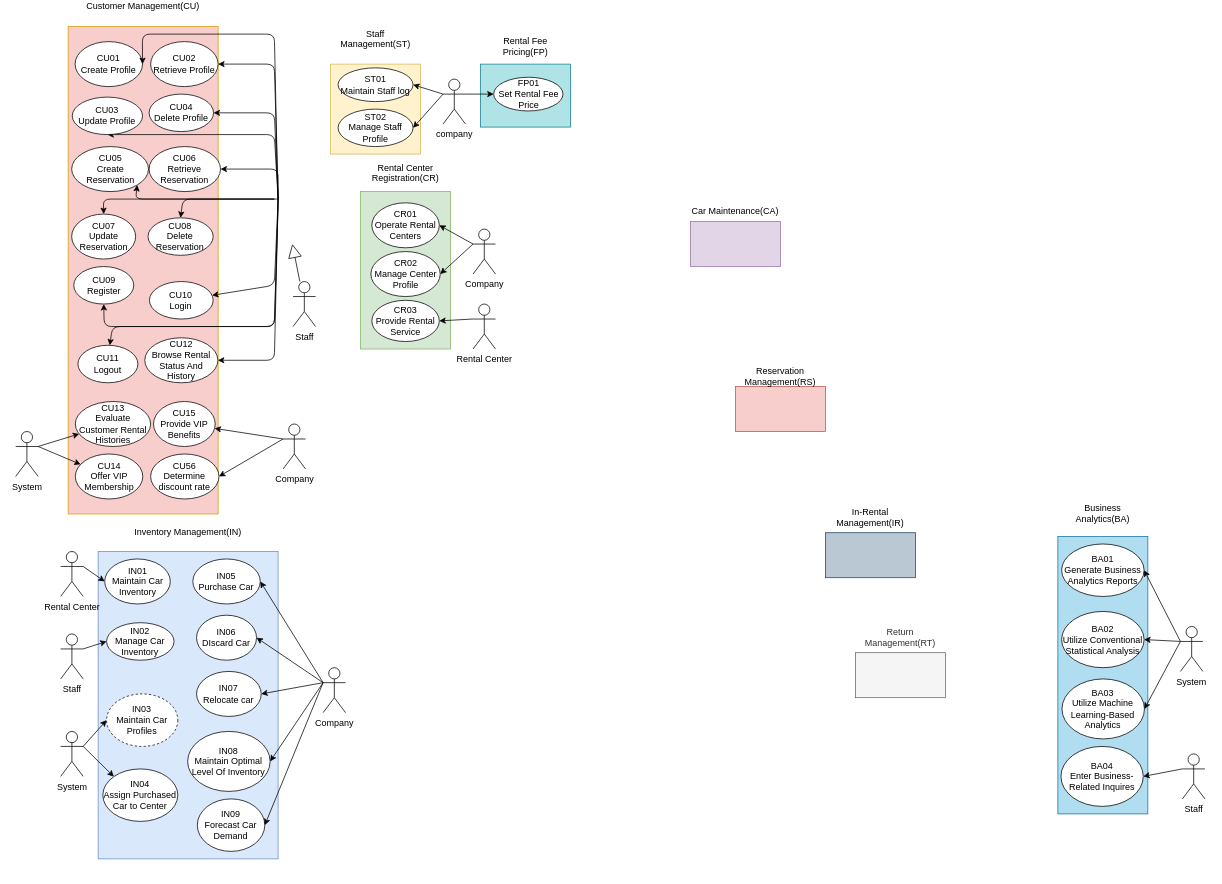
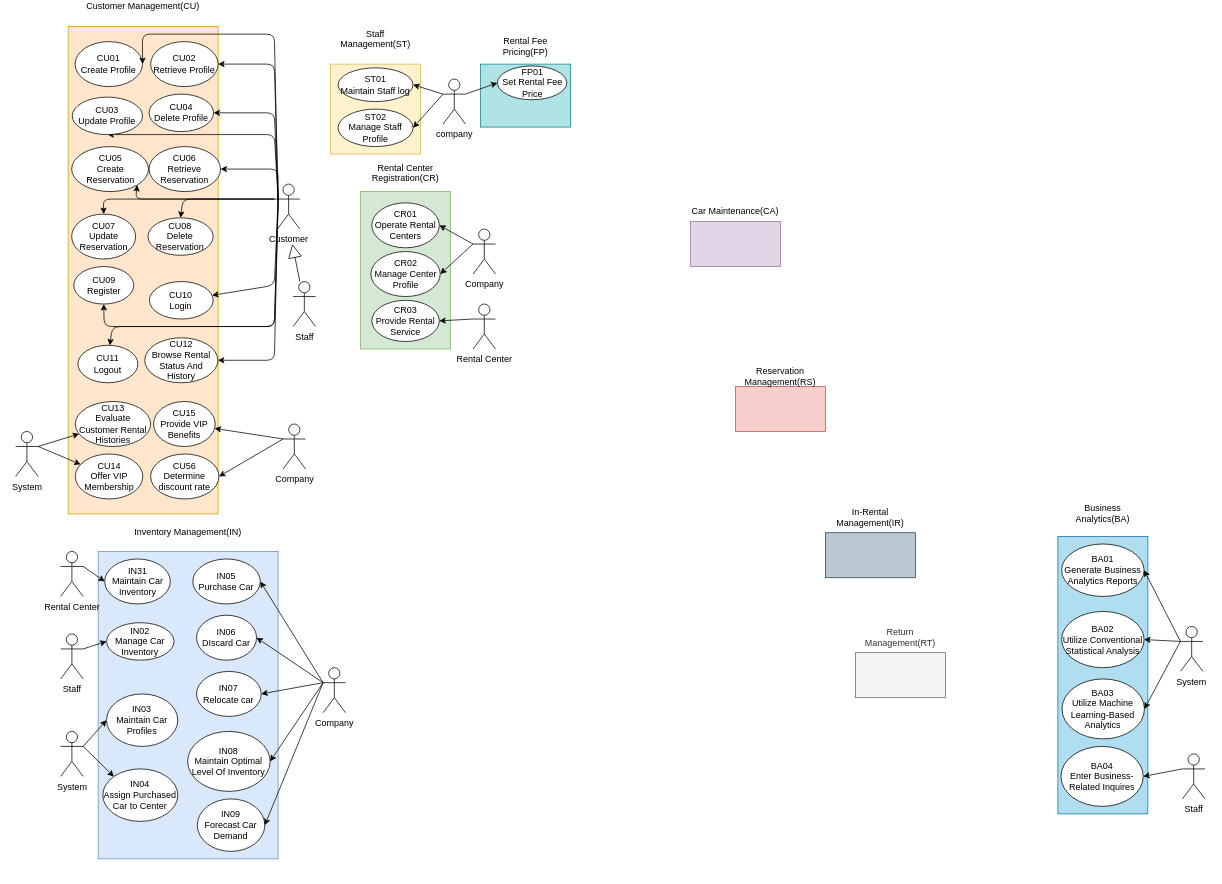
(528, 94) -> (532, 83)
none -> (288, 207)
(143, 270) -> (143, 270)
(138, 582) -> (138, 582)
(142, 720) -> (142, 720)
